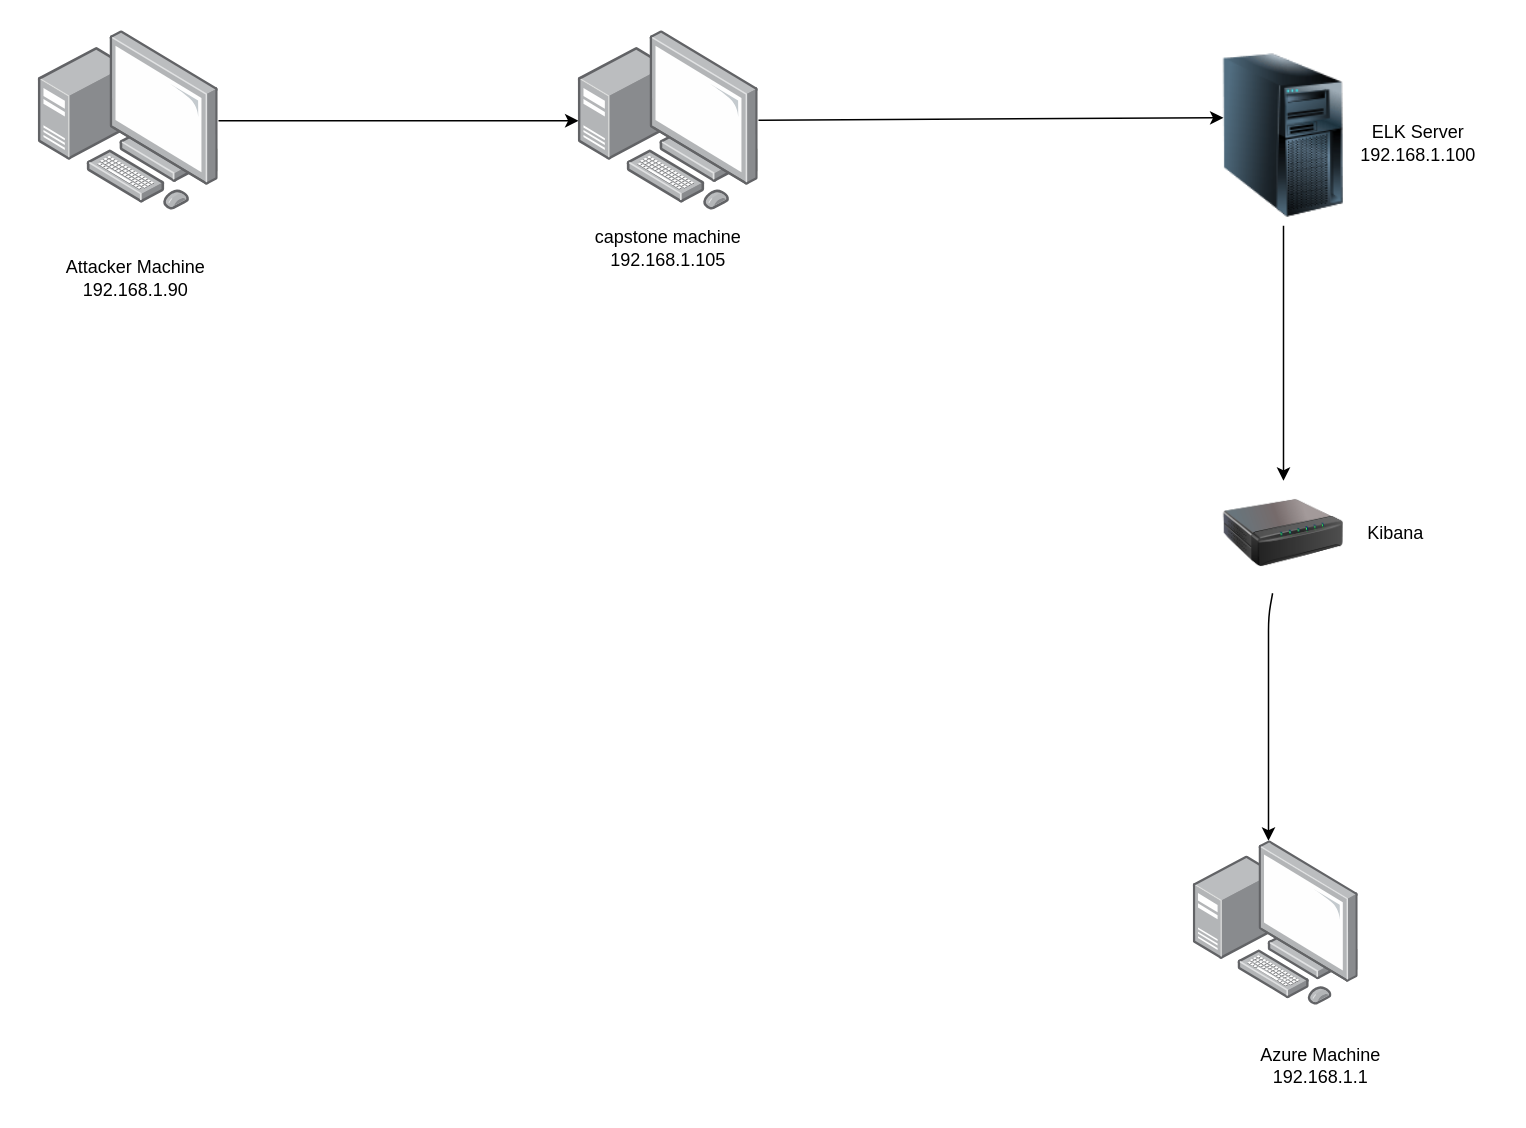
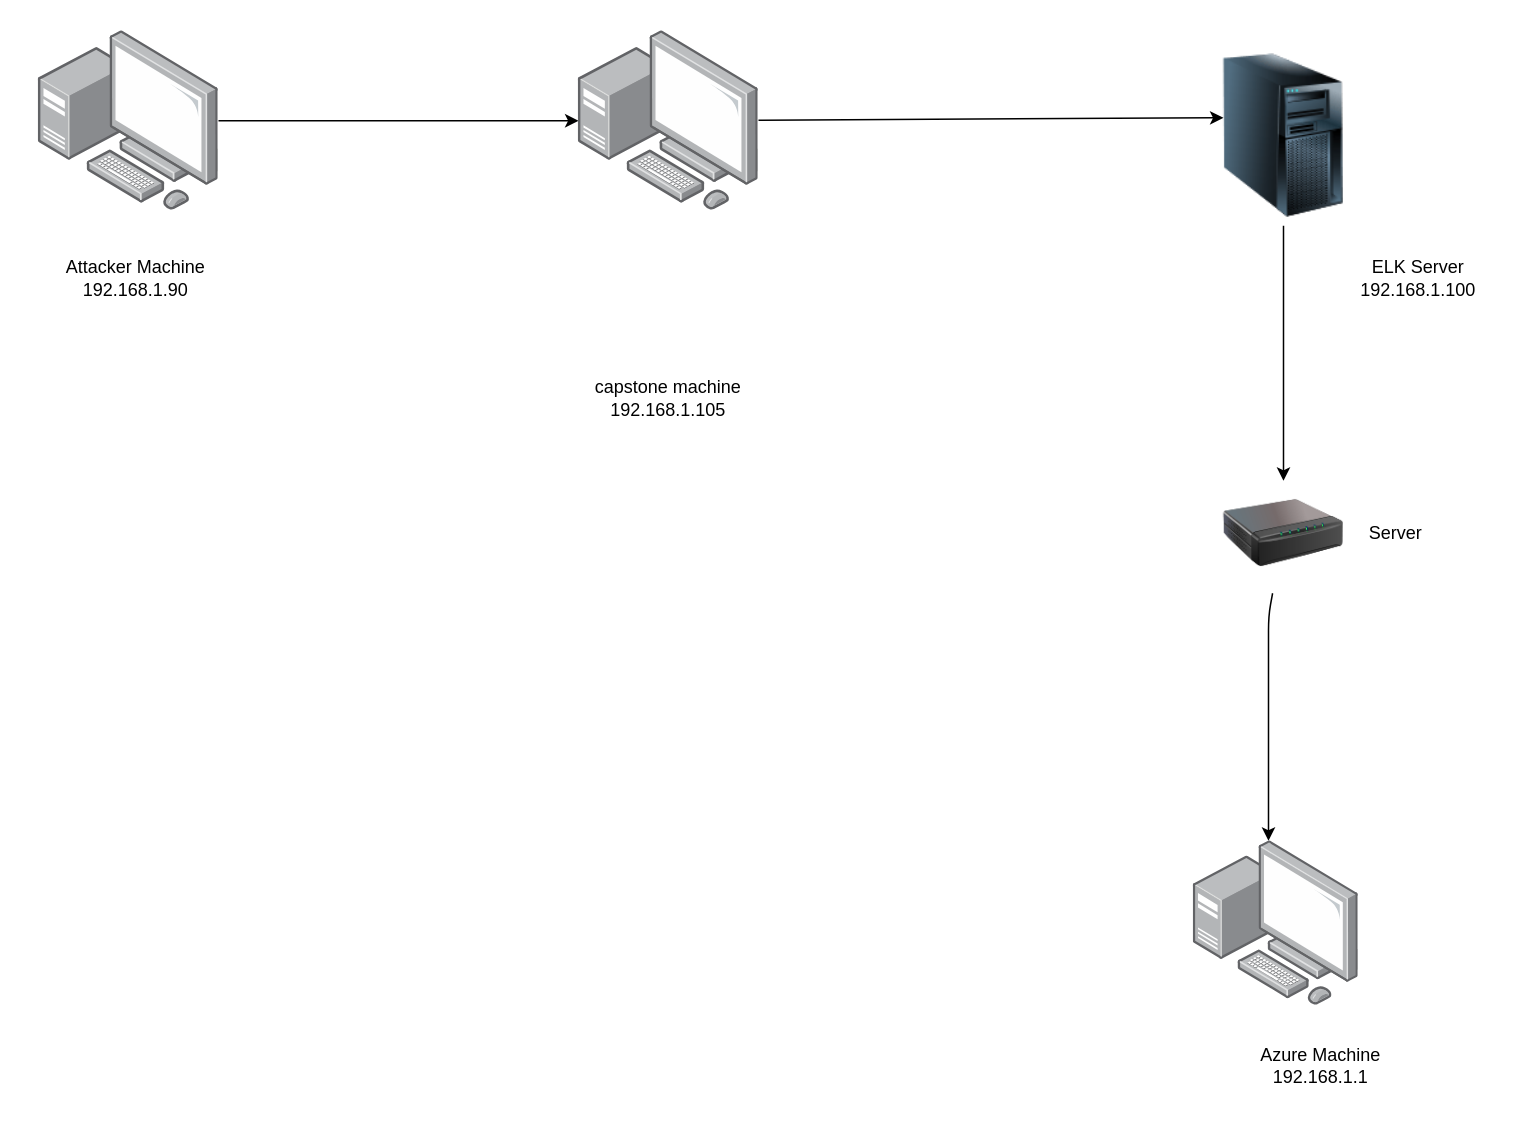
(1418, 143) -> (1418, 278)
(668, 248) -> (668, 398)
(1396, 533) -> (1396, 533)
